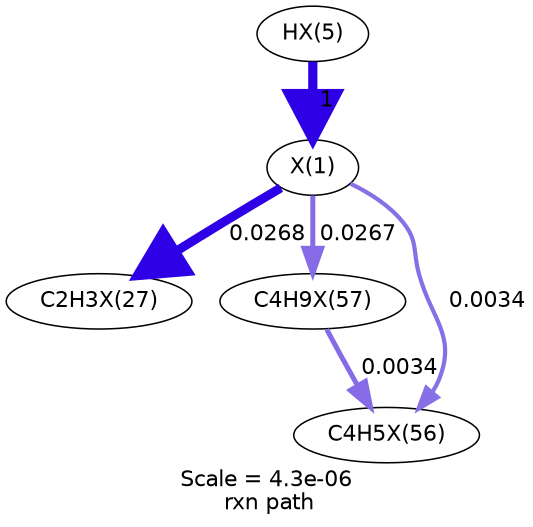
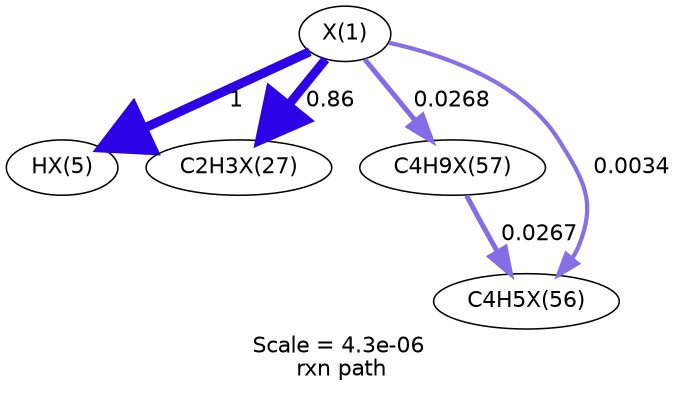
(313, 77) -> (227, 90)
(264, 234) -> (327, 101)
(355, 234) -> (449, 101)
(397, 368) -> (536, 234)
